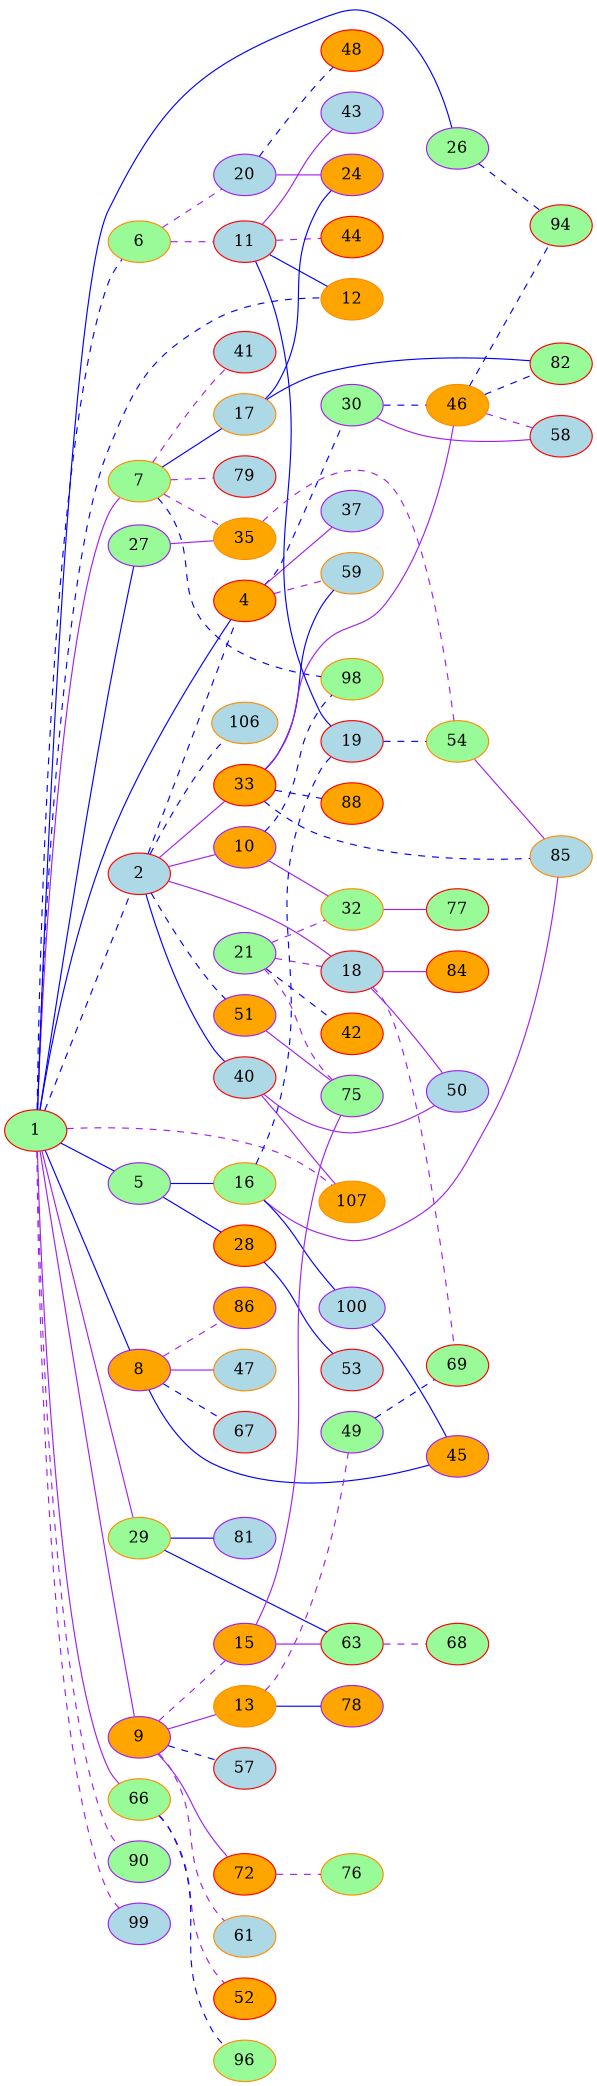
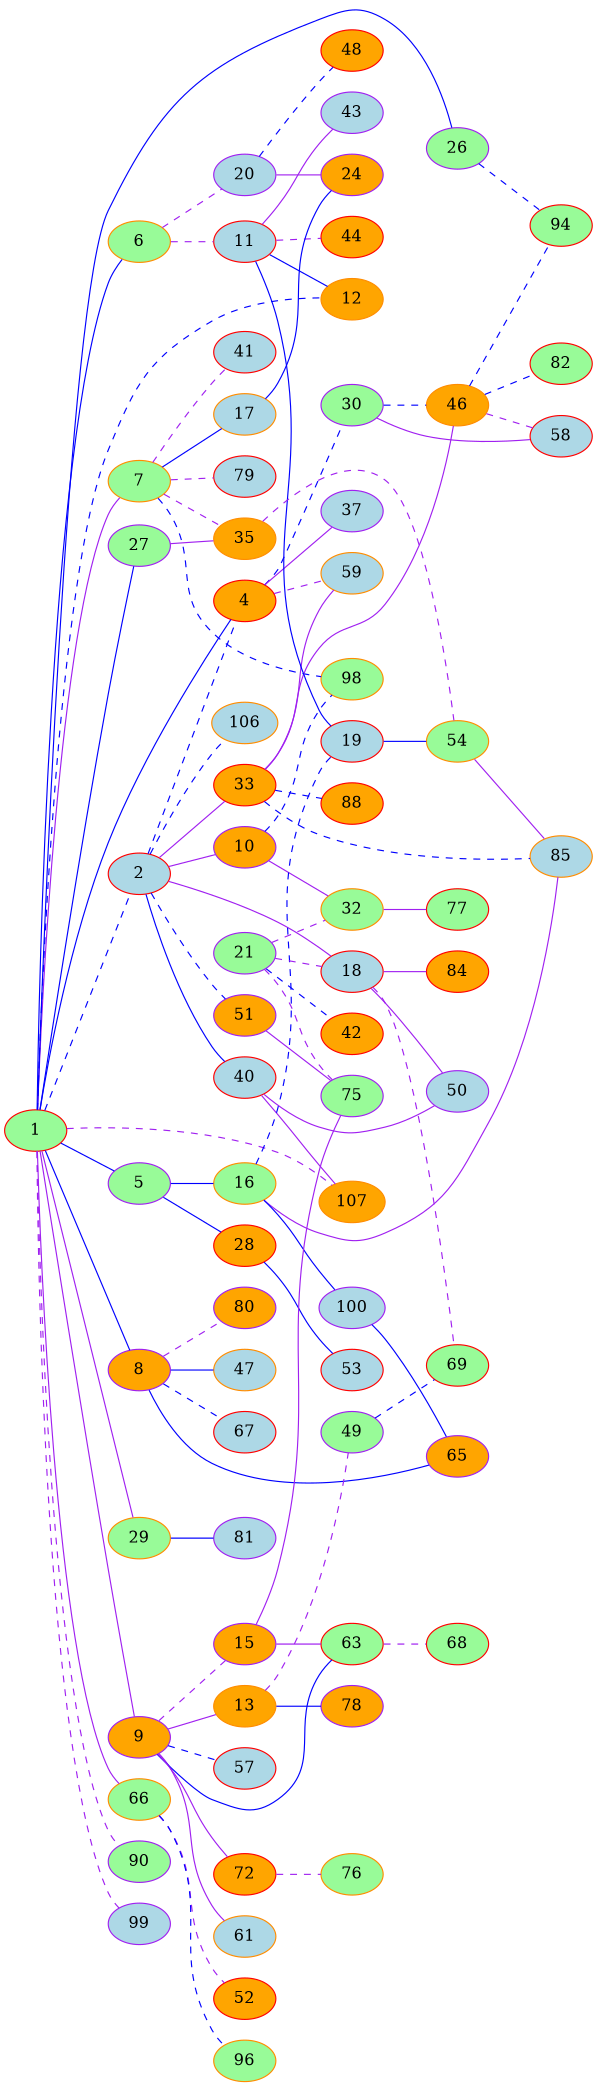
(395, 361) -> none
(304, 651) -> (304, 651)
(54, 680) -> (54, 680)
(405, 741) -> (405, 741)
(245, 1308) -> (245, 1308)
(192, 1370) -> (192, 1370)
(458, 1456) -> (458, 1456)
(246, 1591) -> (283, 1795)
(191, 1838) -> (191, 1838)
